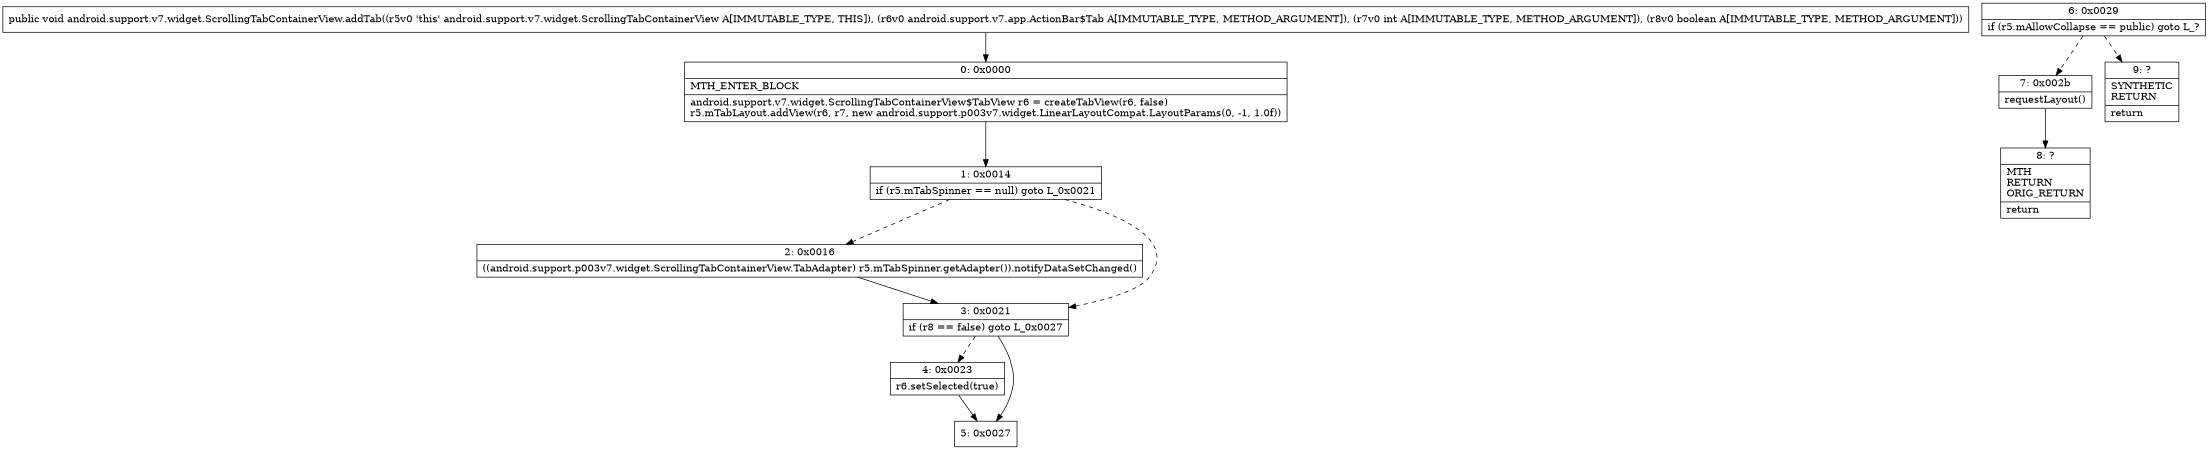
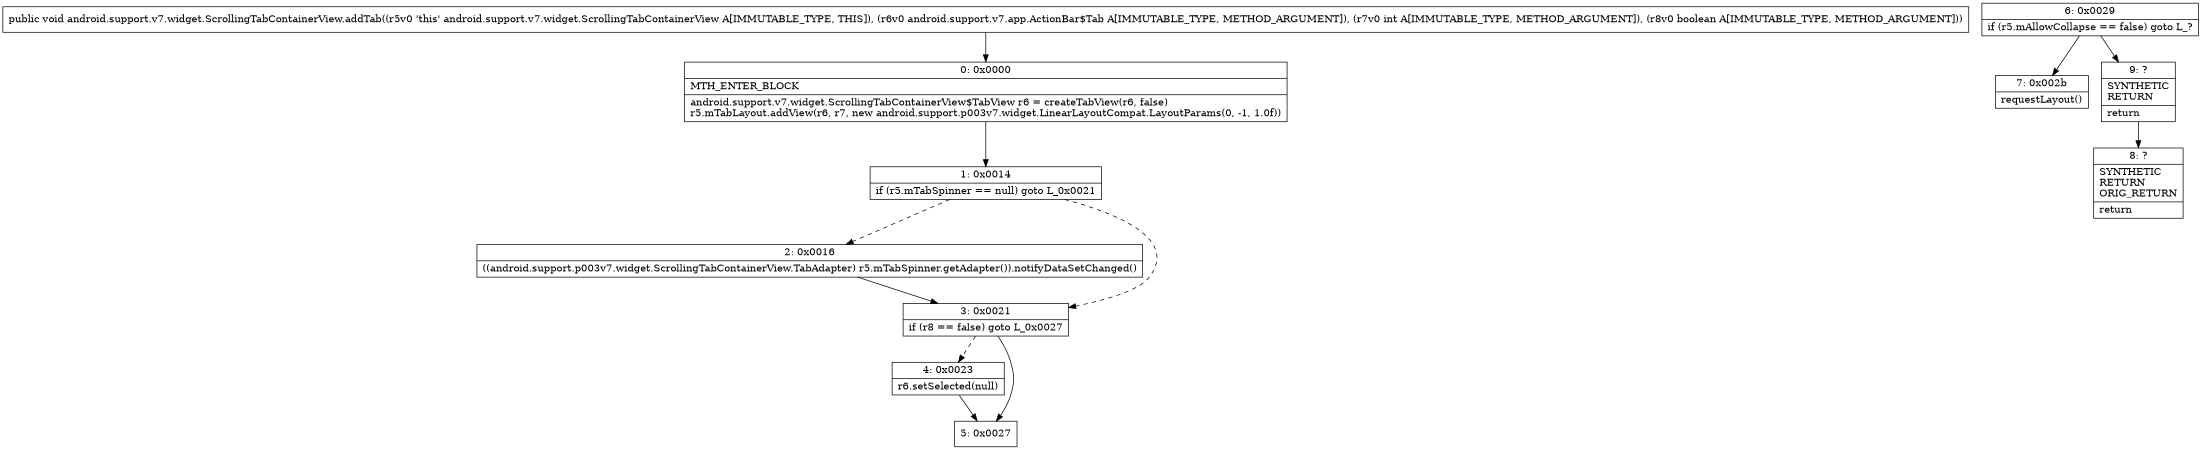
(2094, 27) -> (2090, 27)
(2111, 46) -> (2108, 46)
(2072, 53) -> (2068, 53)
(2045, 125) -> (2138, 131)
(2019, 172) -> (2131, 172)
(947, 386) -> (948, 386)
